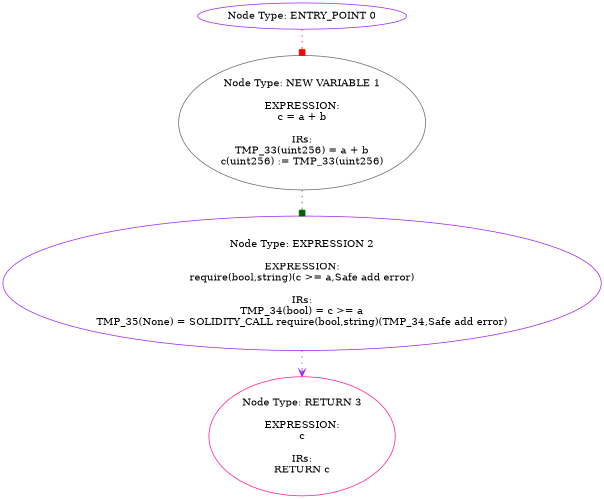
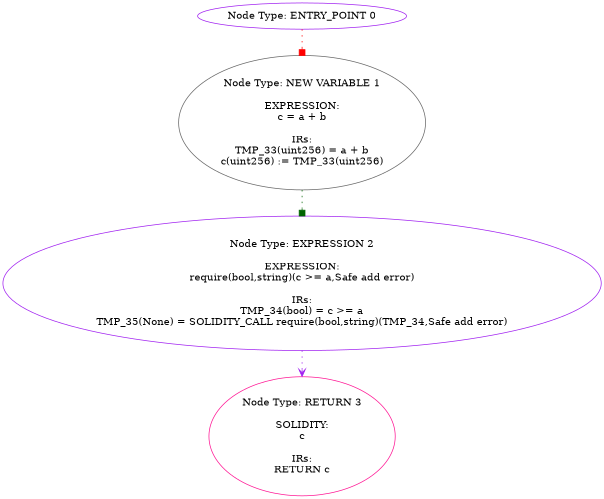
(302, 436) -> (302, 436)
